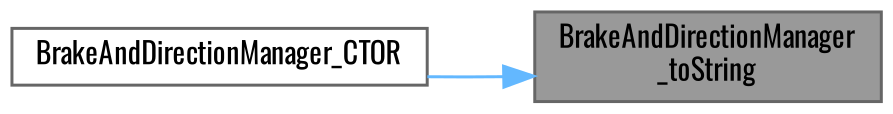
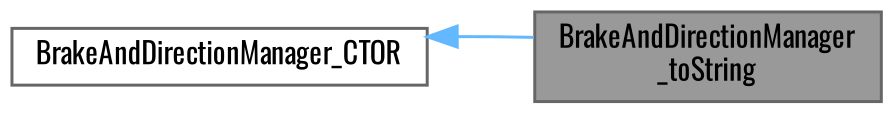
(465, 77) -> (495, 37)
